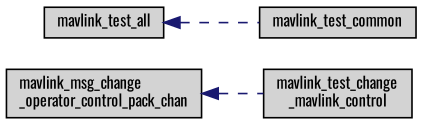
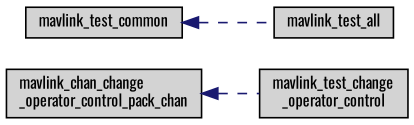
(220, 23) -> (236, 23)
(104, 94) -> (104, 94)
(338, 94) -> (334, 94)
